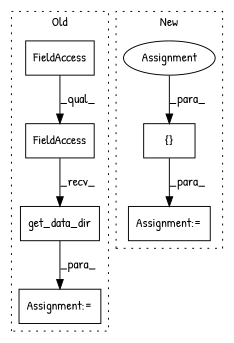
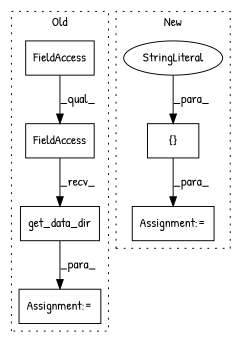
(169, 58) -> (173, 58)
